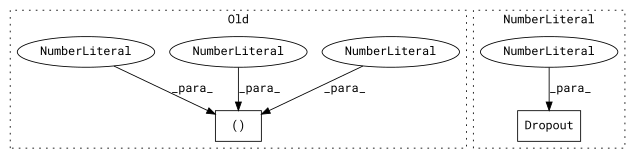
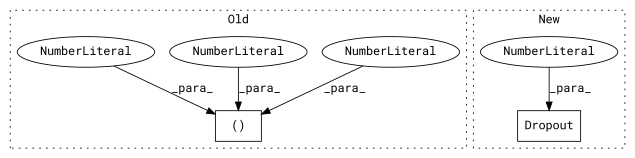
(549, 20) -> (549, 20)
